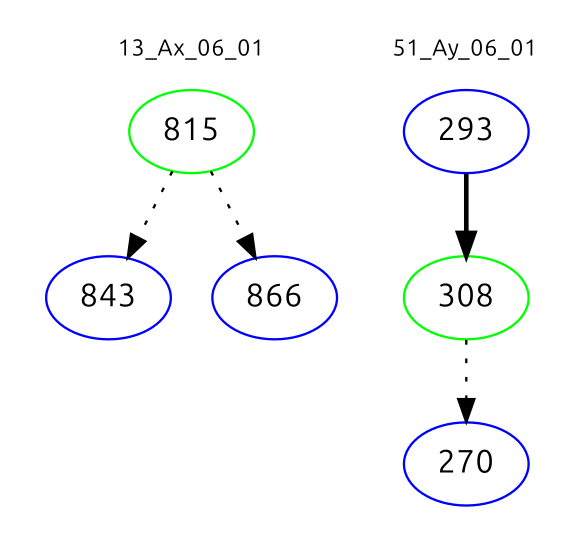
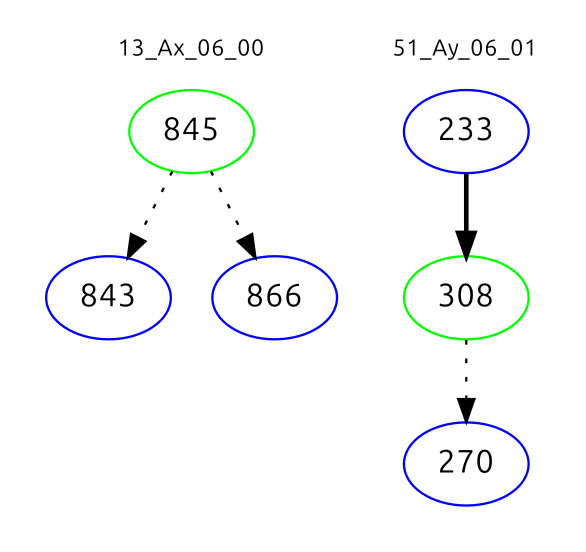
(192, 50) -> (192, 50)
(192, 132) -> (192, 132)
(466, 132) -> (466, 132)
